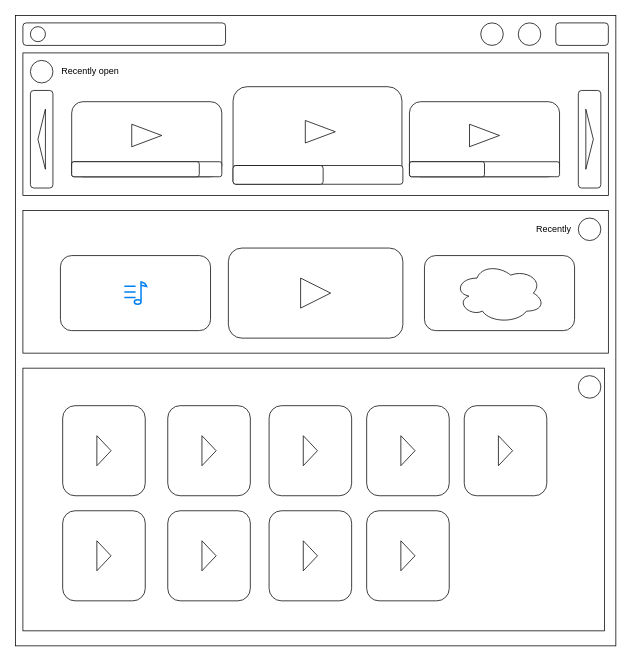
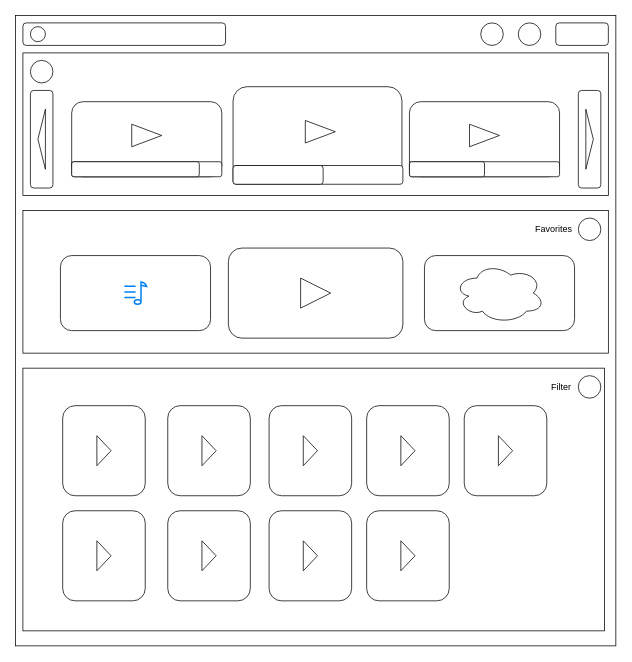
(90, 72) -> none
(554, 229) -> (554, 229)
none -> (561, 387)
